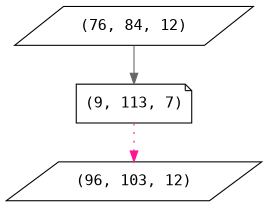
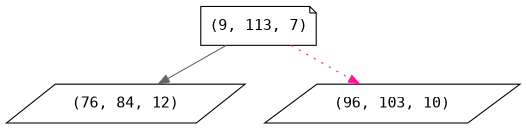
(134, 59) -> (197, 62)
(134, 181) -> (392, 104)
